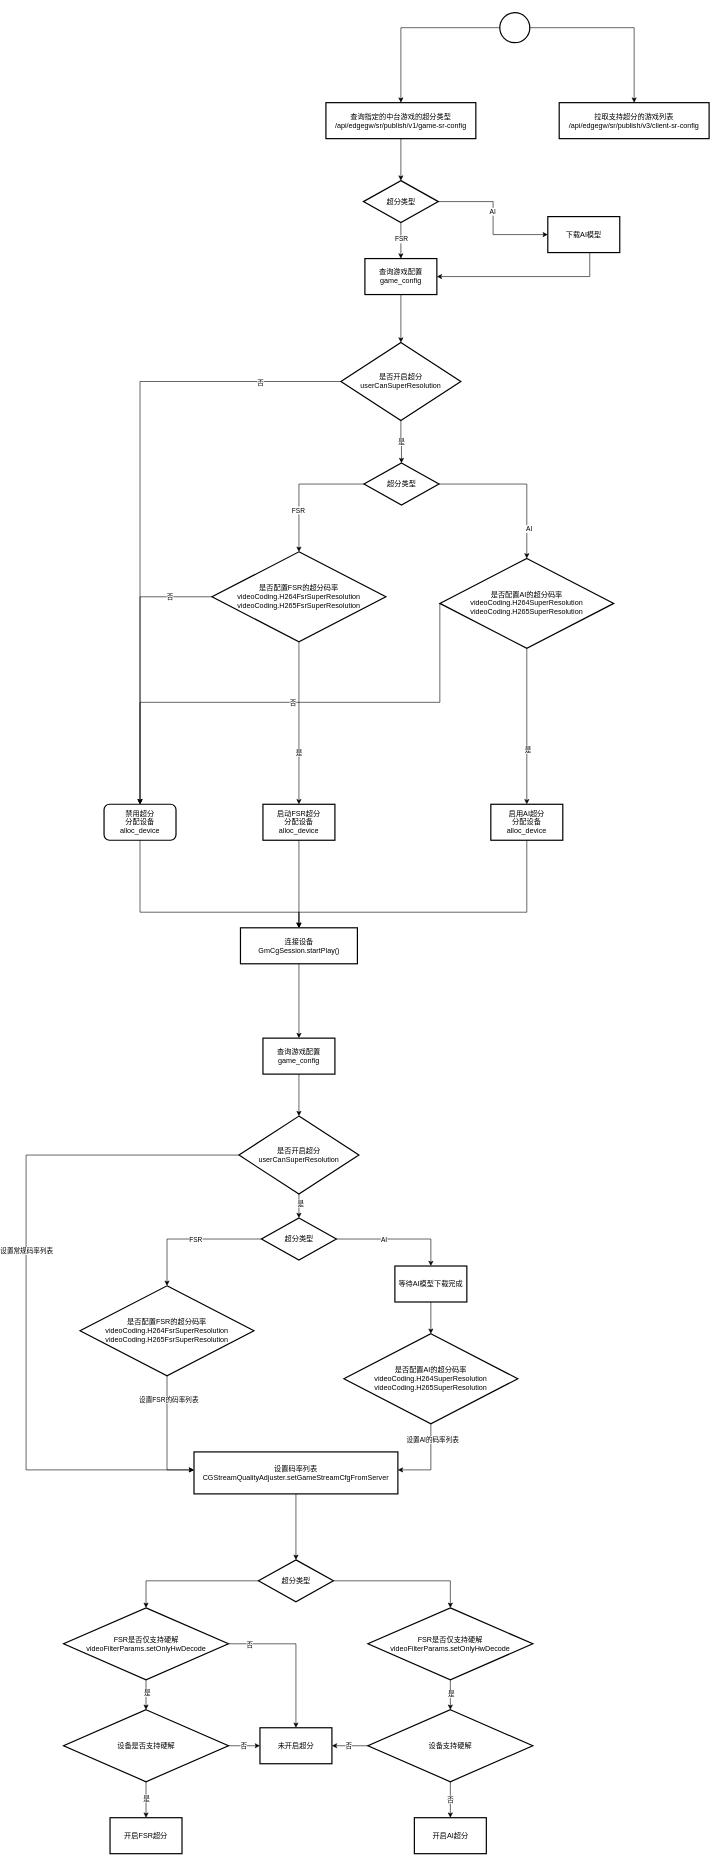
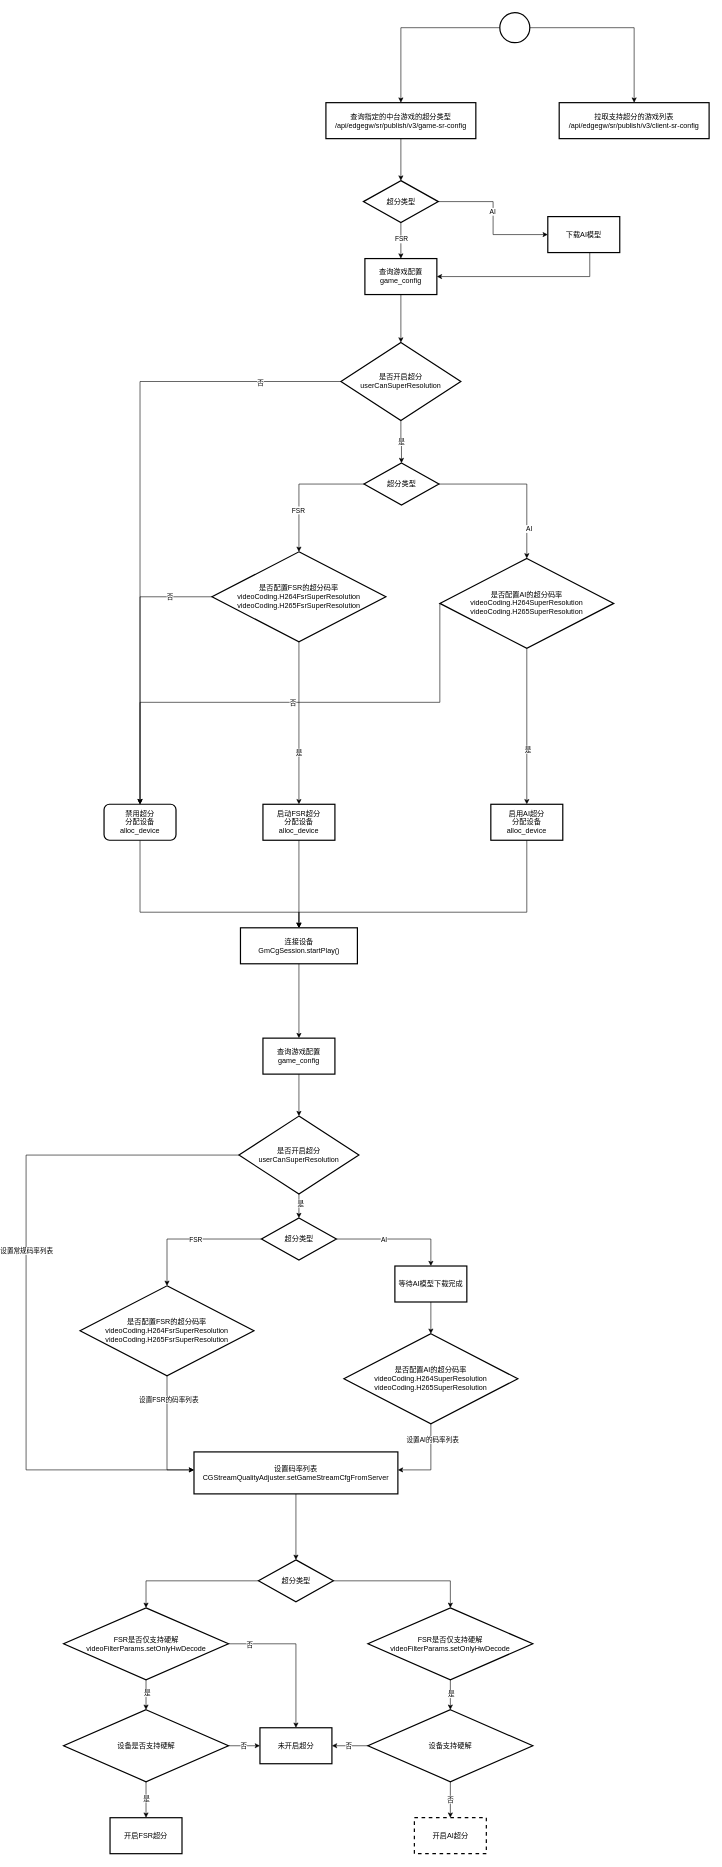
(401, 120) -> (401, 120)
(451, 1836) -> (451, 1836)
